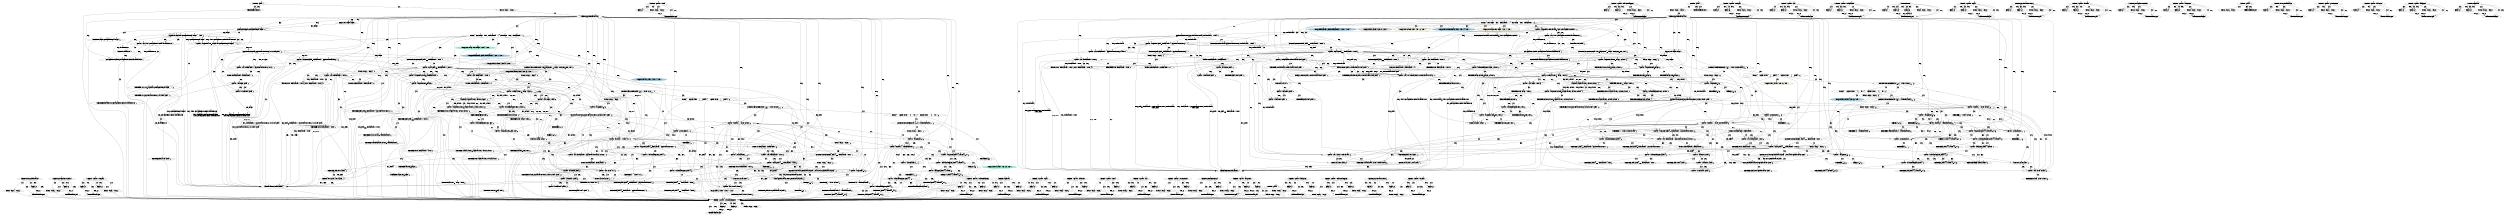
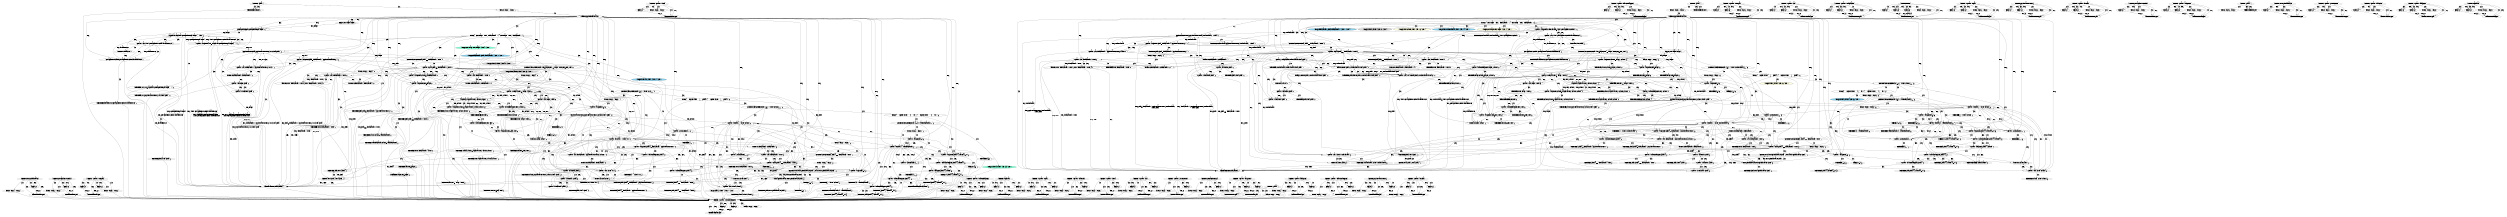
(106, 40) -> none
